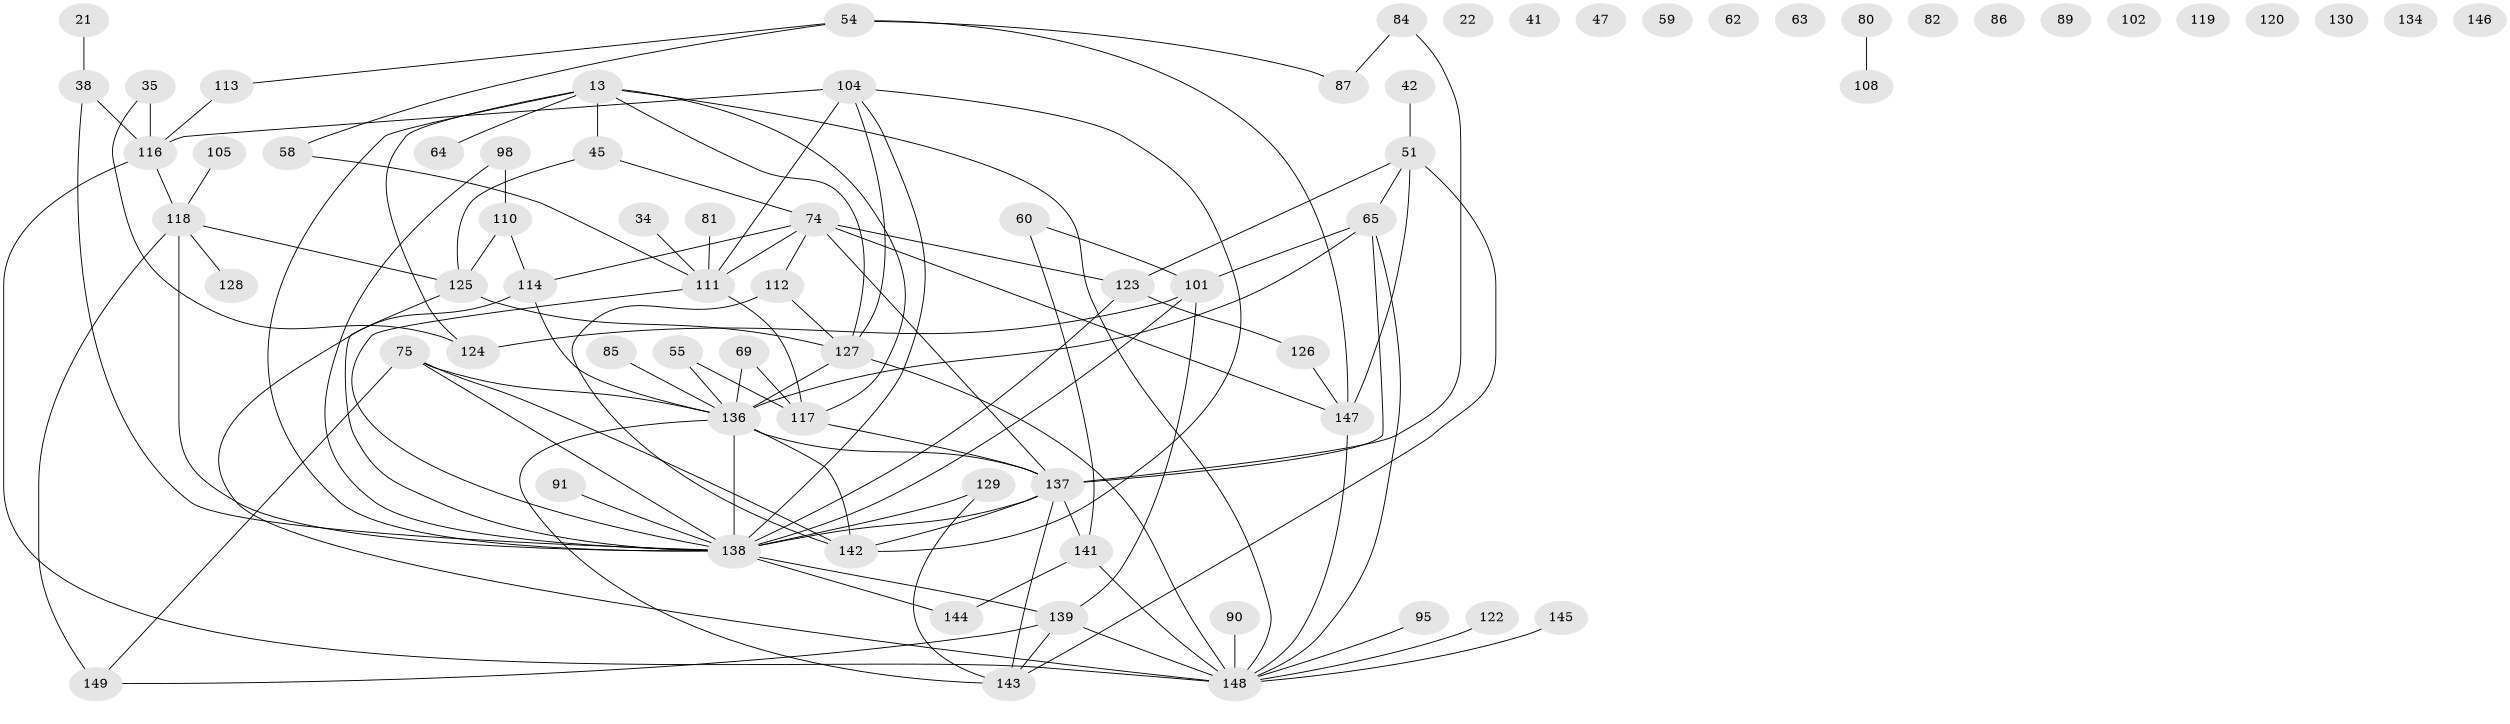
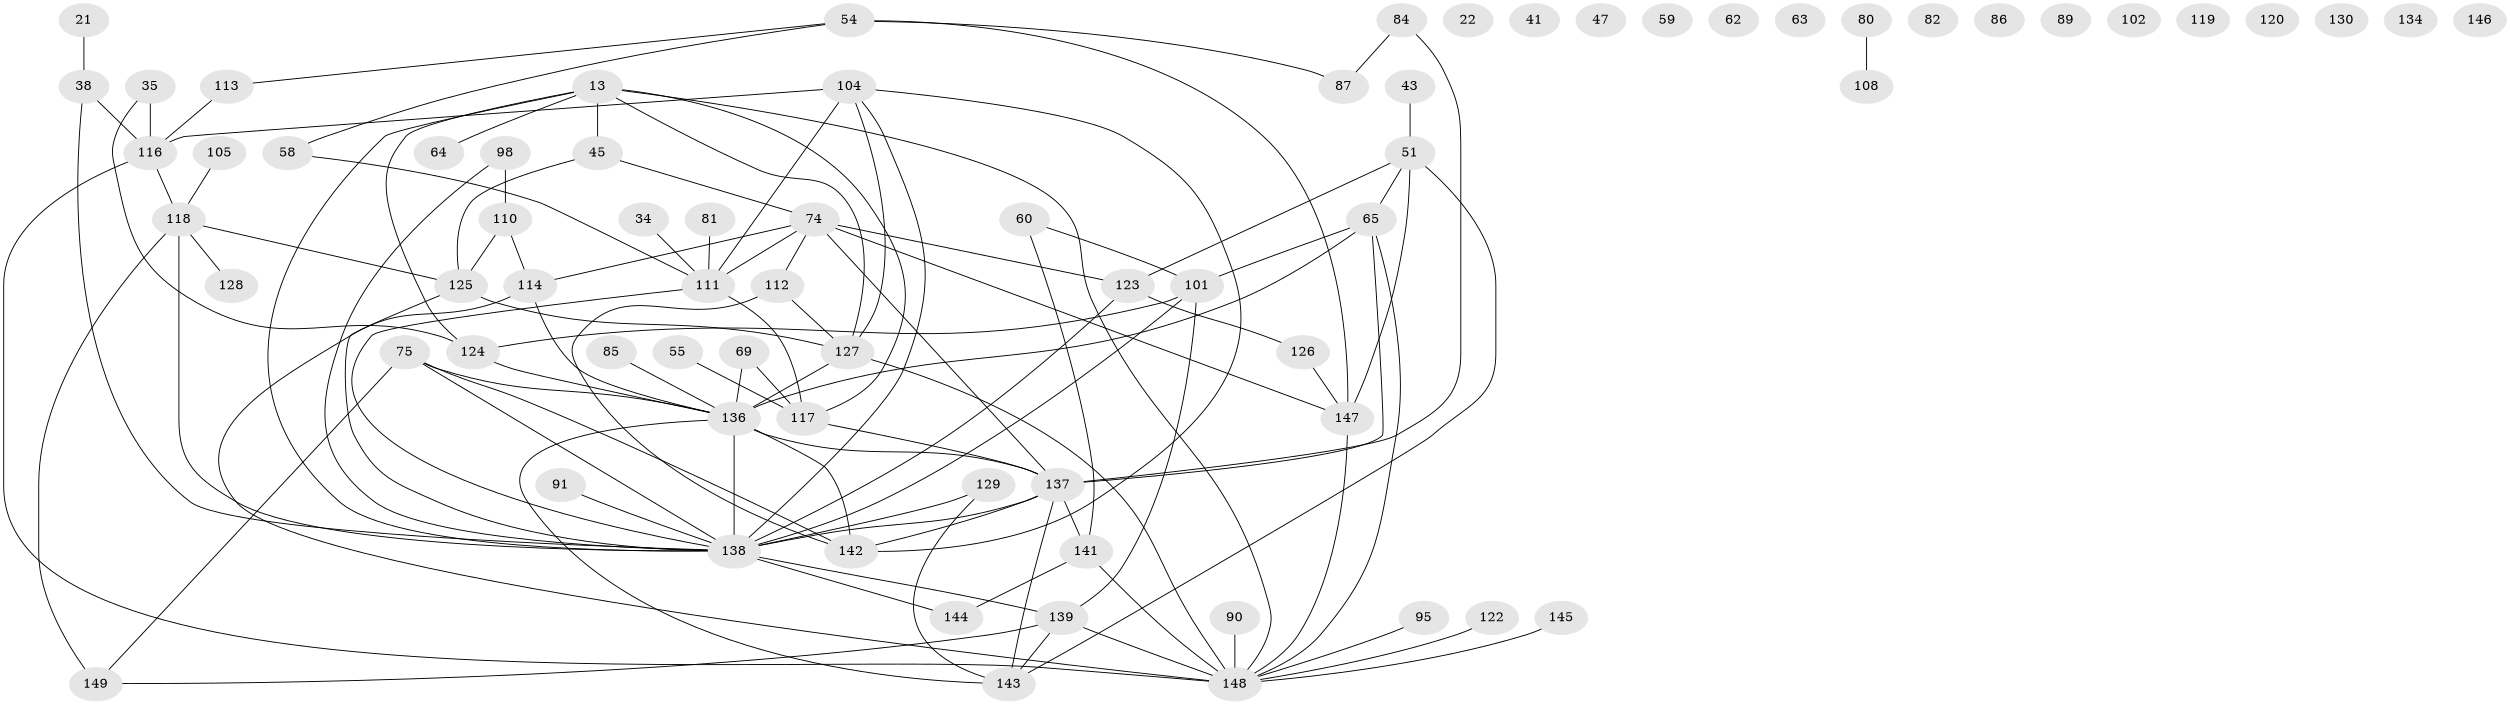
(1410, 87) -> (1410, 87)
(706, 385) -> (580, 385)
